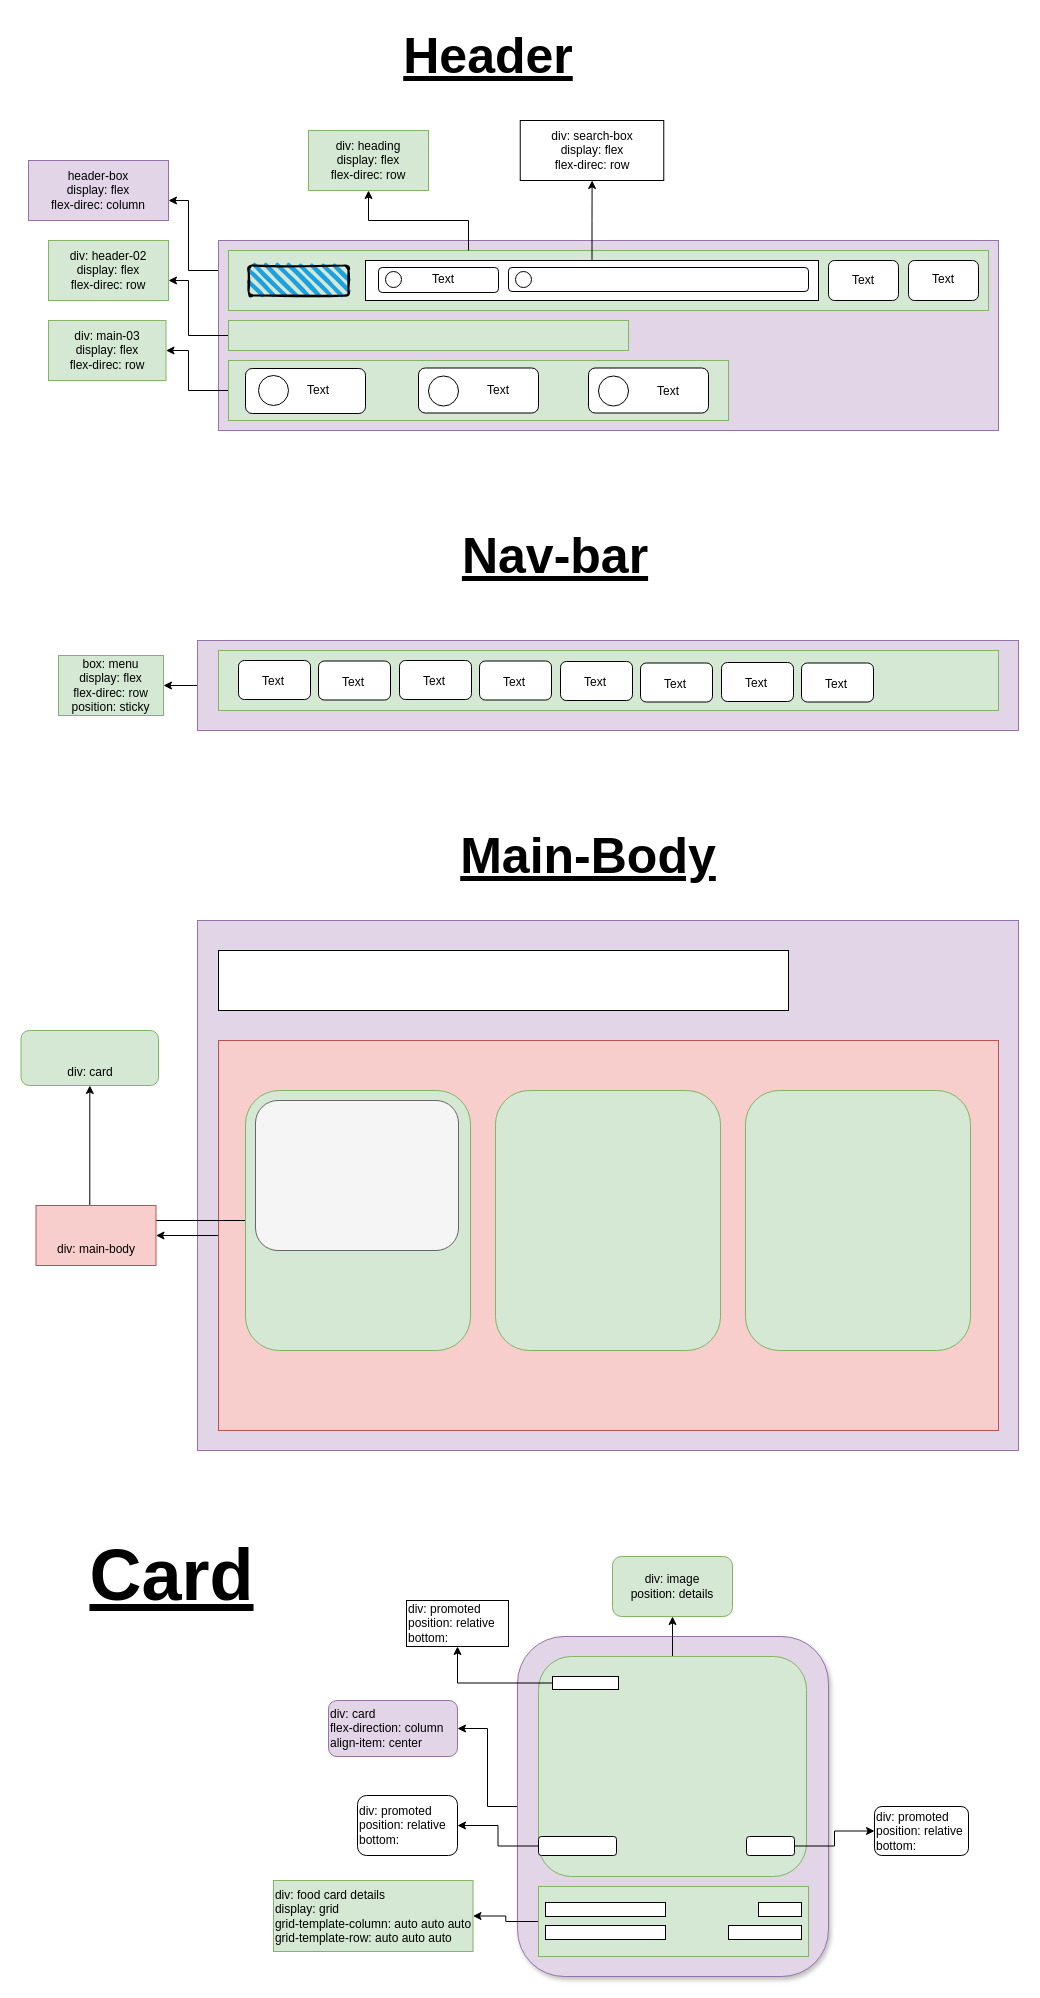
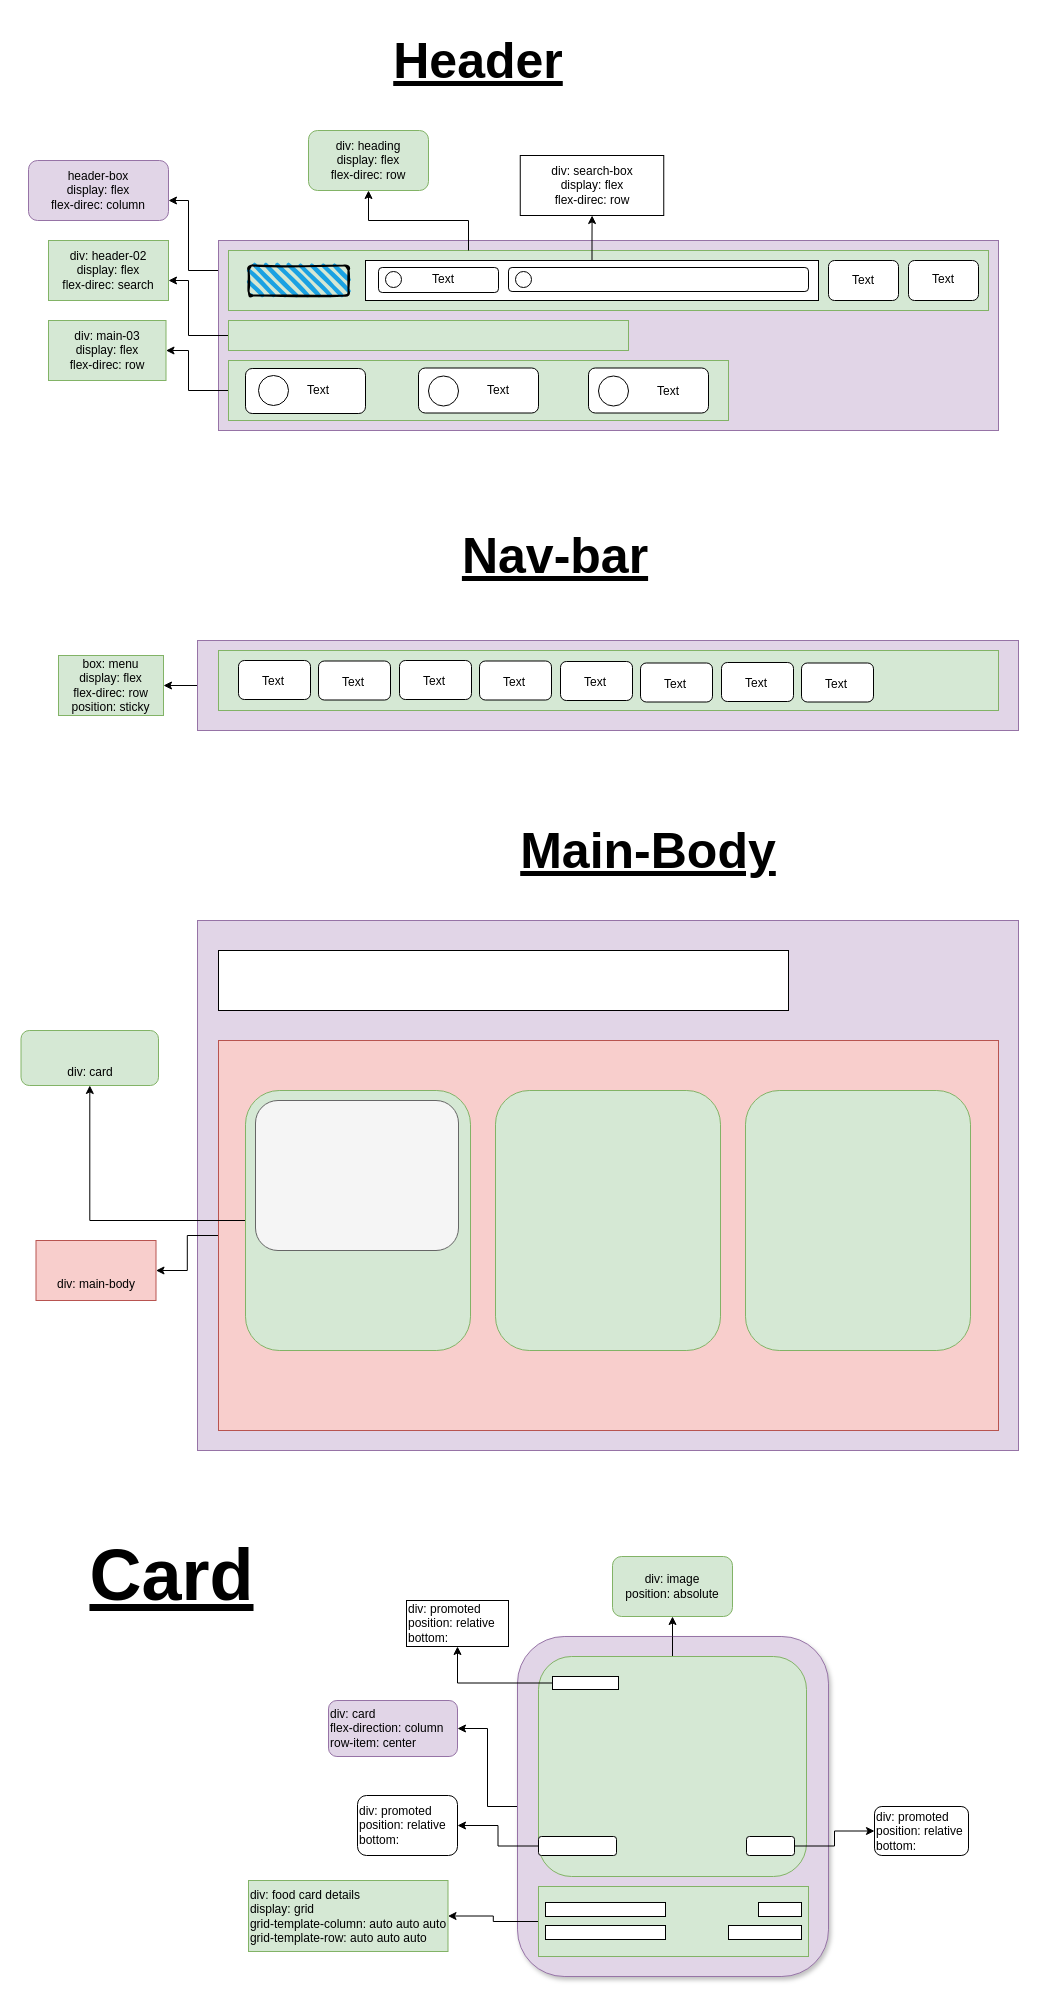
(489, 56) -> (479, 61)
(592, 151) -> (592, 186)
(369, 161) -> (369, 161)
(99, 191) -> (99, 191)
(109, 271) -> (109, 271)
(589, 856) -> (649, 851)
(96, 1236) -> (96, 1271)
(673, 1587) -> (673, 1587)
(394, 1729) -> (394, 1729)
(373, 1916) -> (348, 1916)
